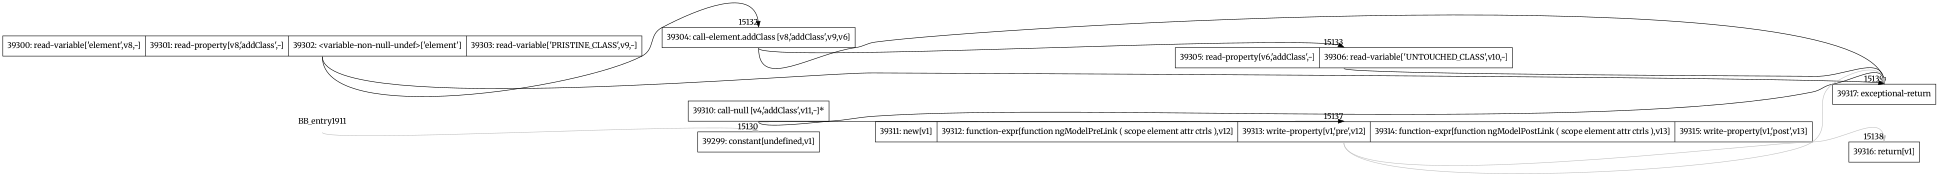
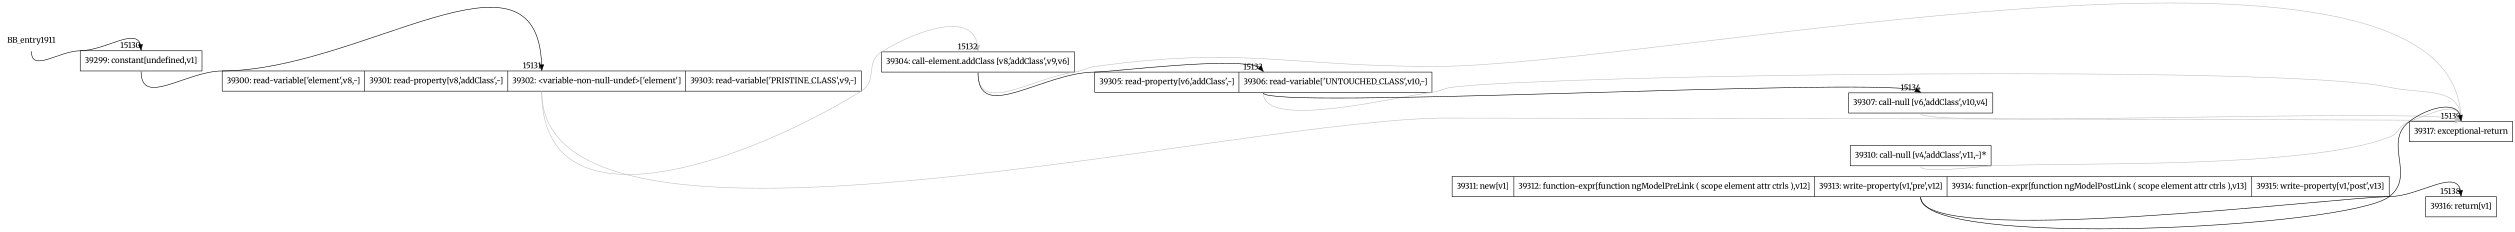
(1318, 17) -> (1733, 38)
none -> (354, 44)
(1096, 74) -> (1476, 118)
(1739, 76) -> (1863, 75)
(549, 83) -> (759, 143)
none -> (1921, 103)
(1324, 114) -> (2196, 162)
(1048, 121) -> none
(538, 132) -> (84, 50)
(1614, 158) -> (2191, 213)
(1637, 170) -> (2223, 225)
